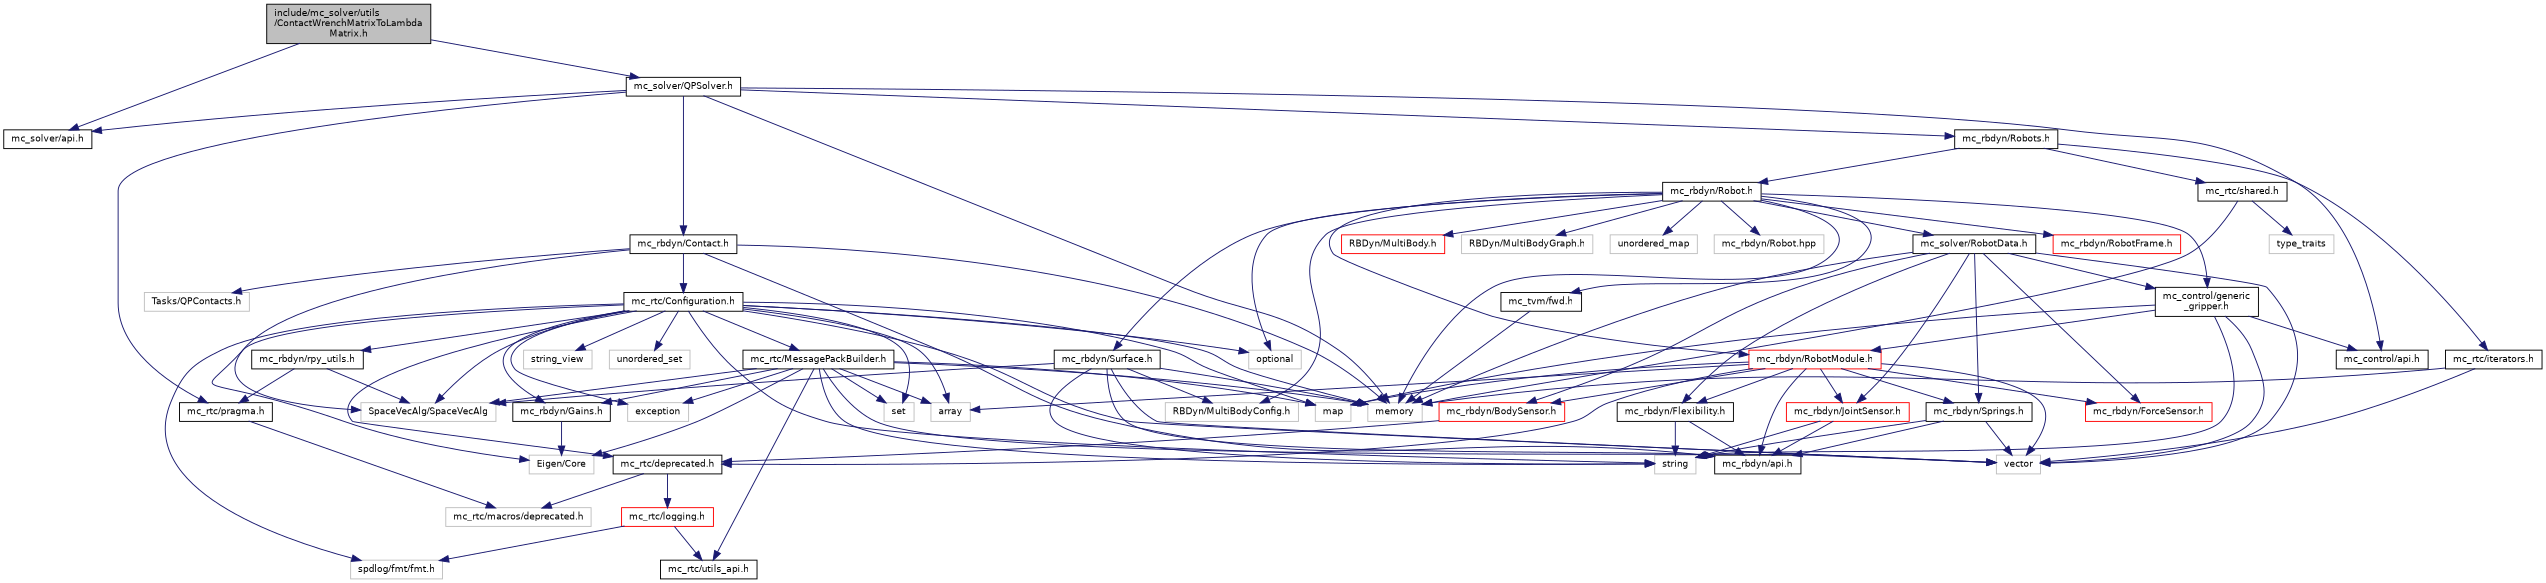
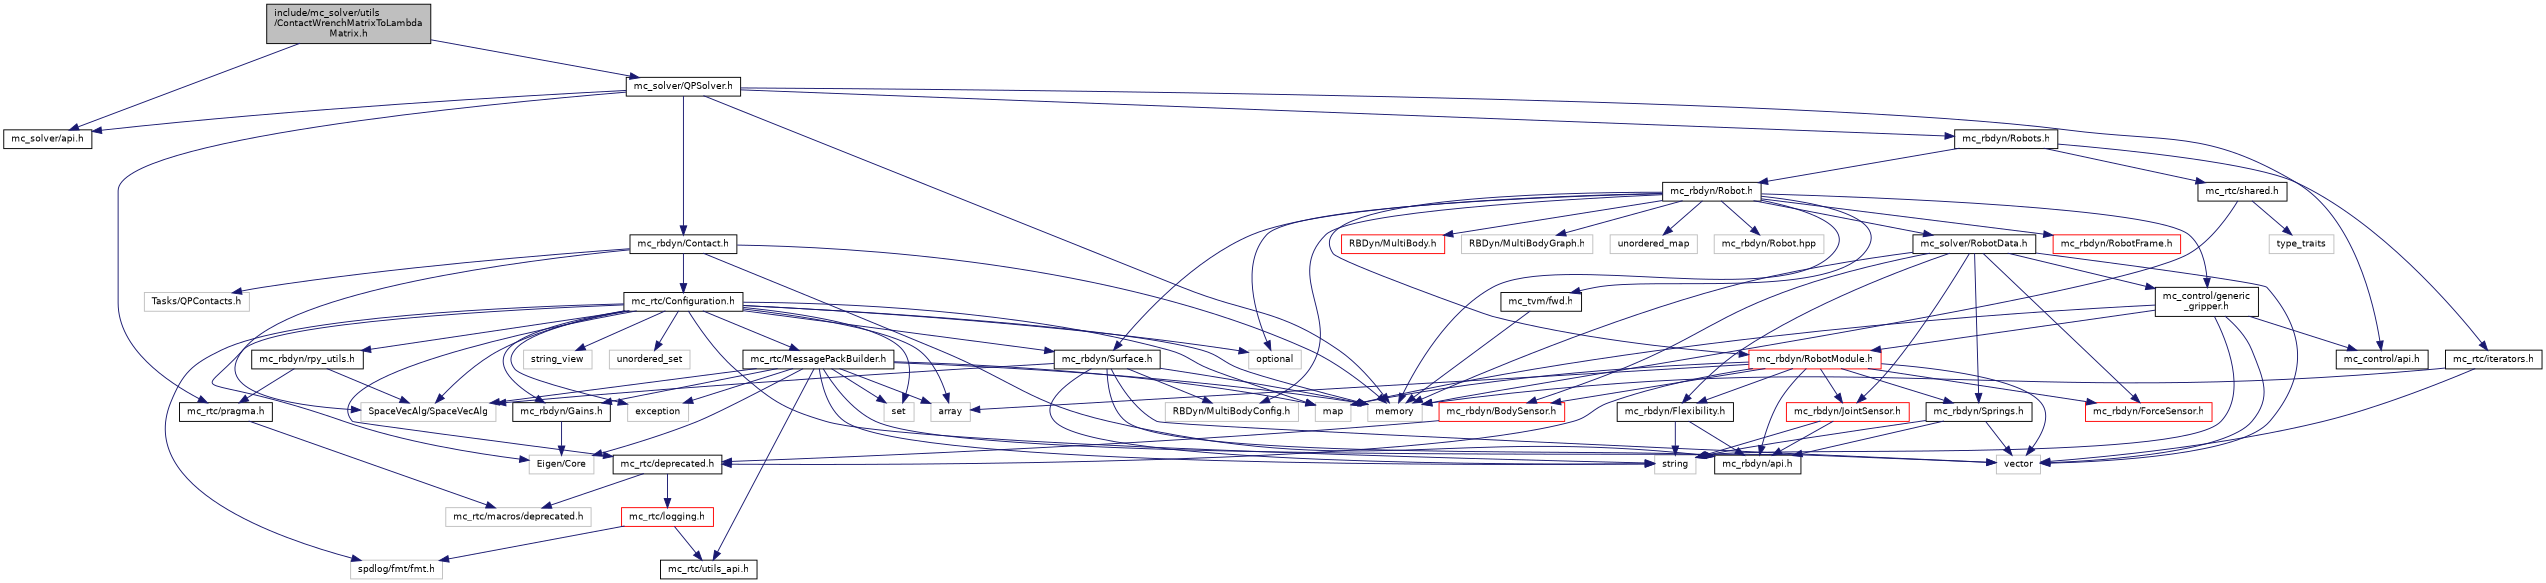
(1046, 394) -> (917, 333)
